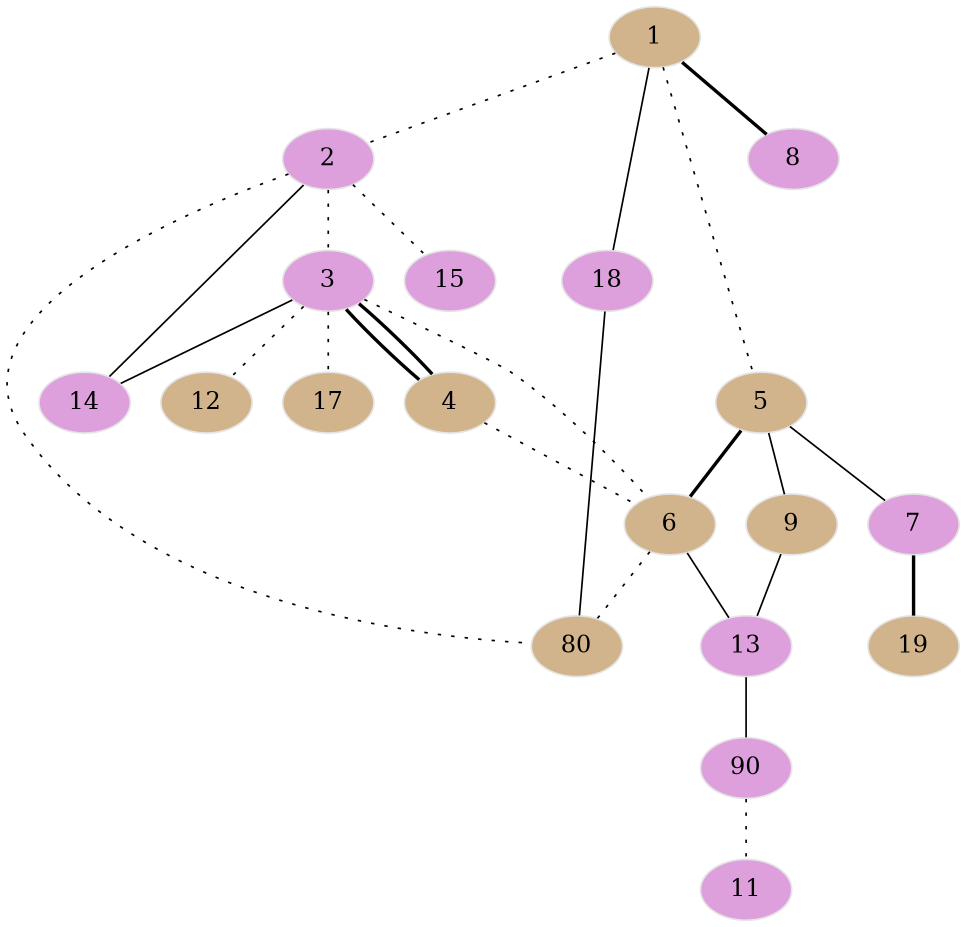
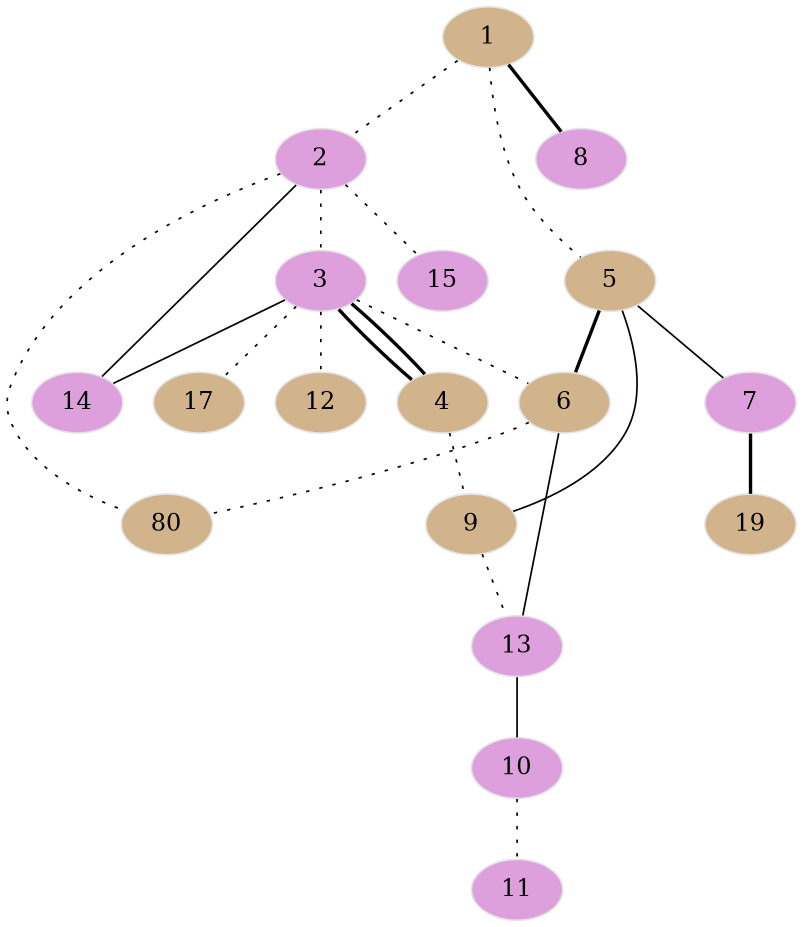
(607, 281) -> none
(560, 463) -> (457, 463)
(769, 585) -> (494, 585)
(746, 768) -> (517, 768)
